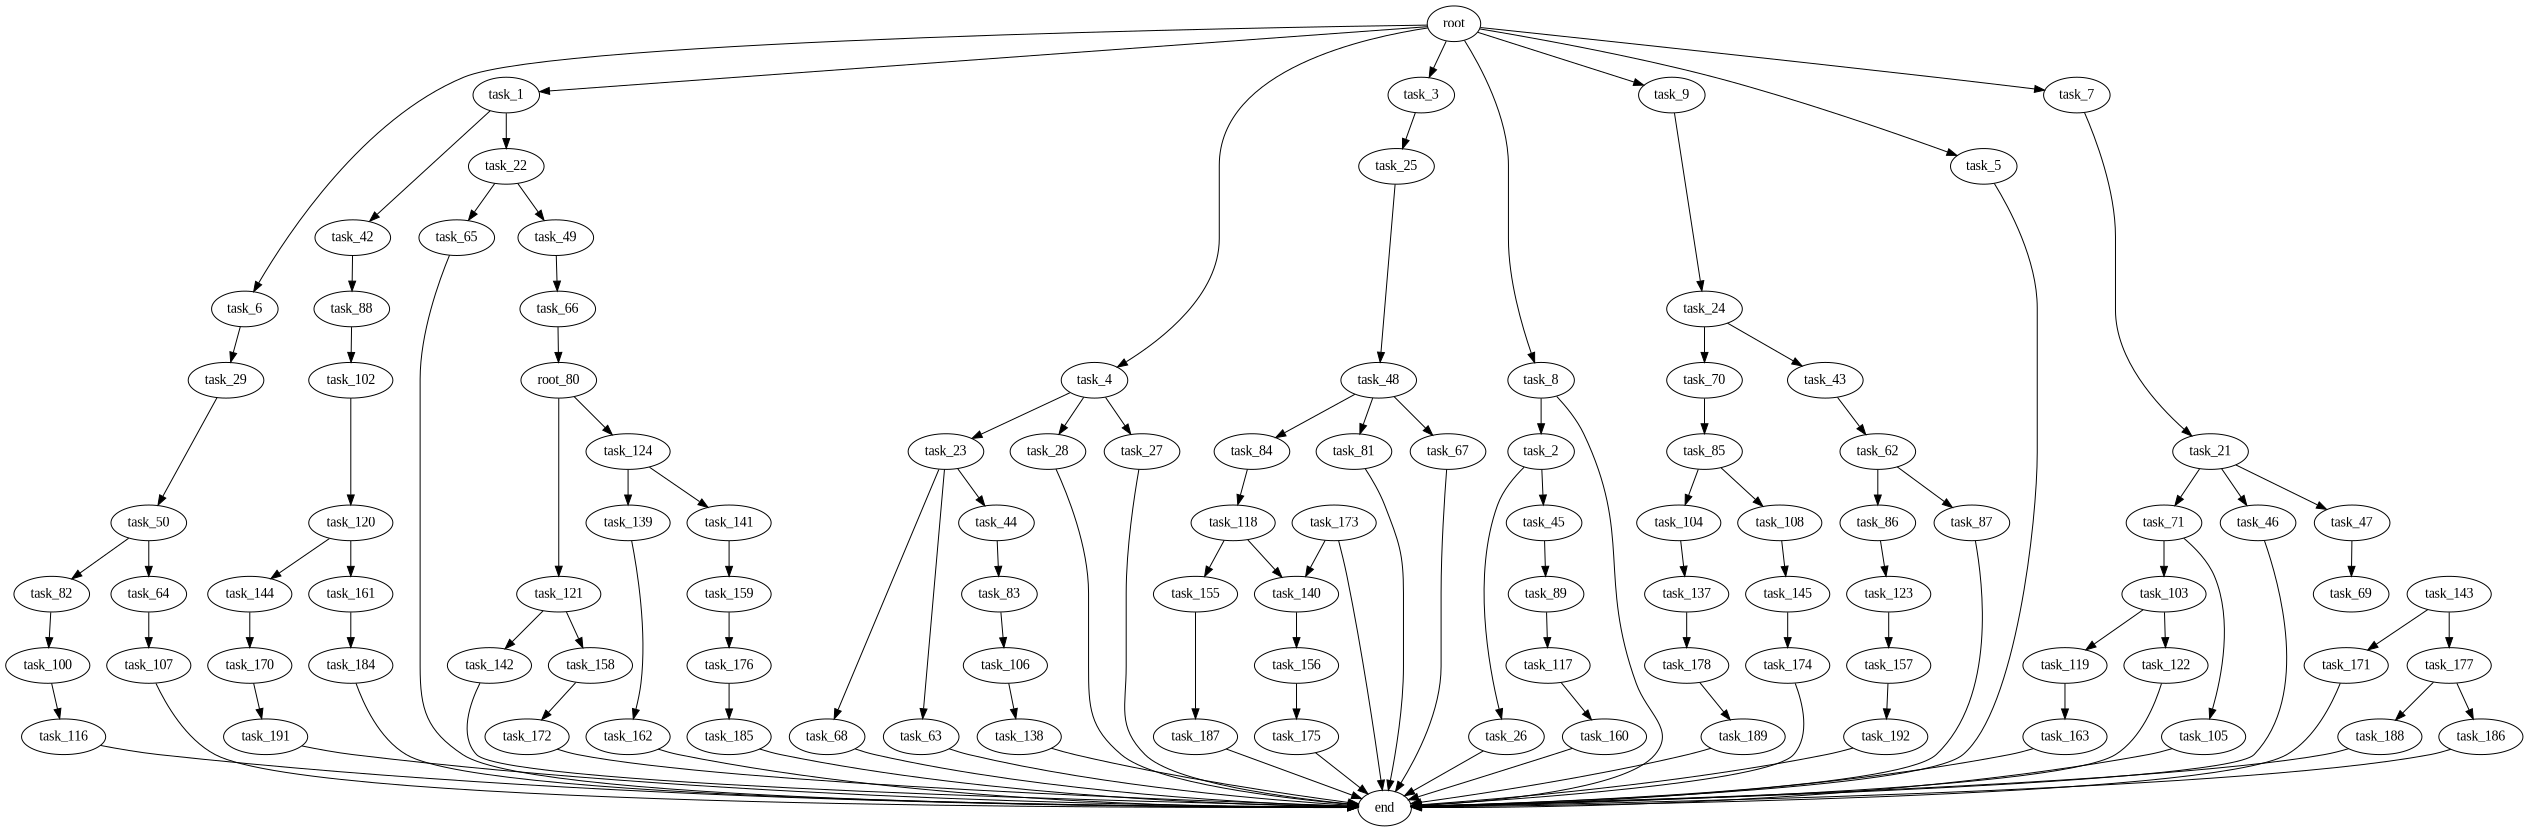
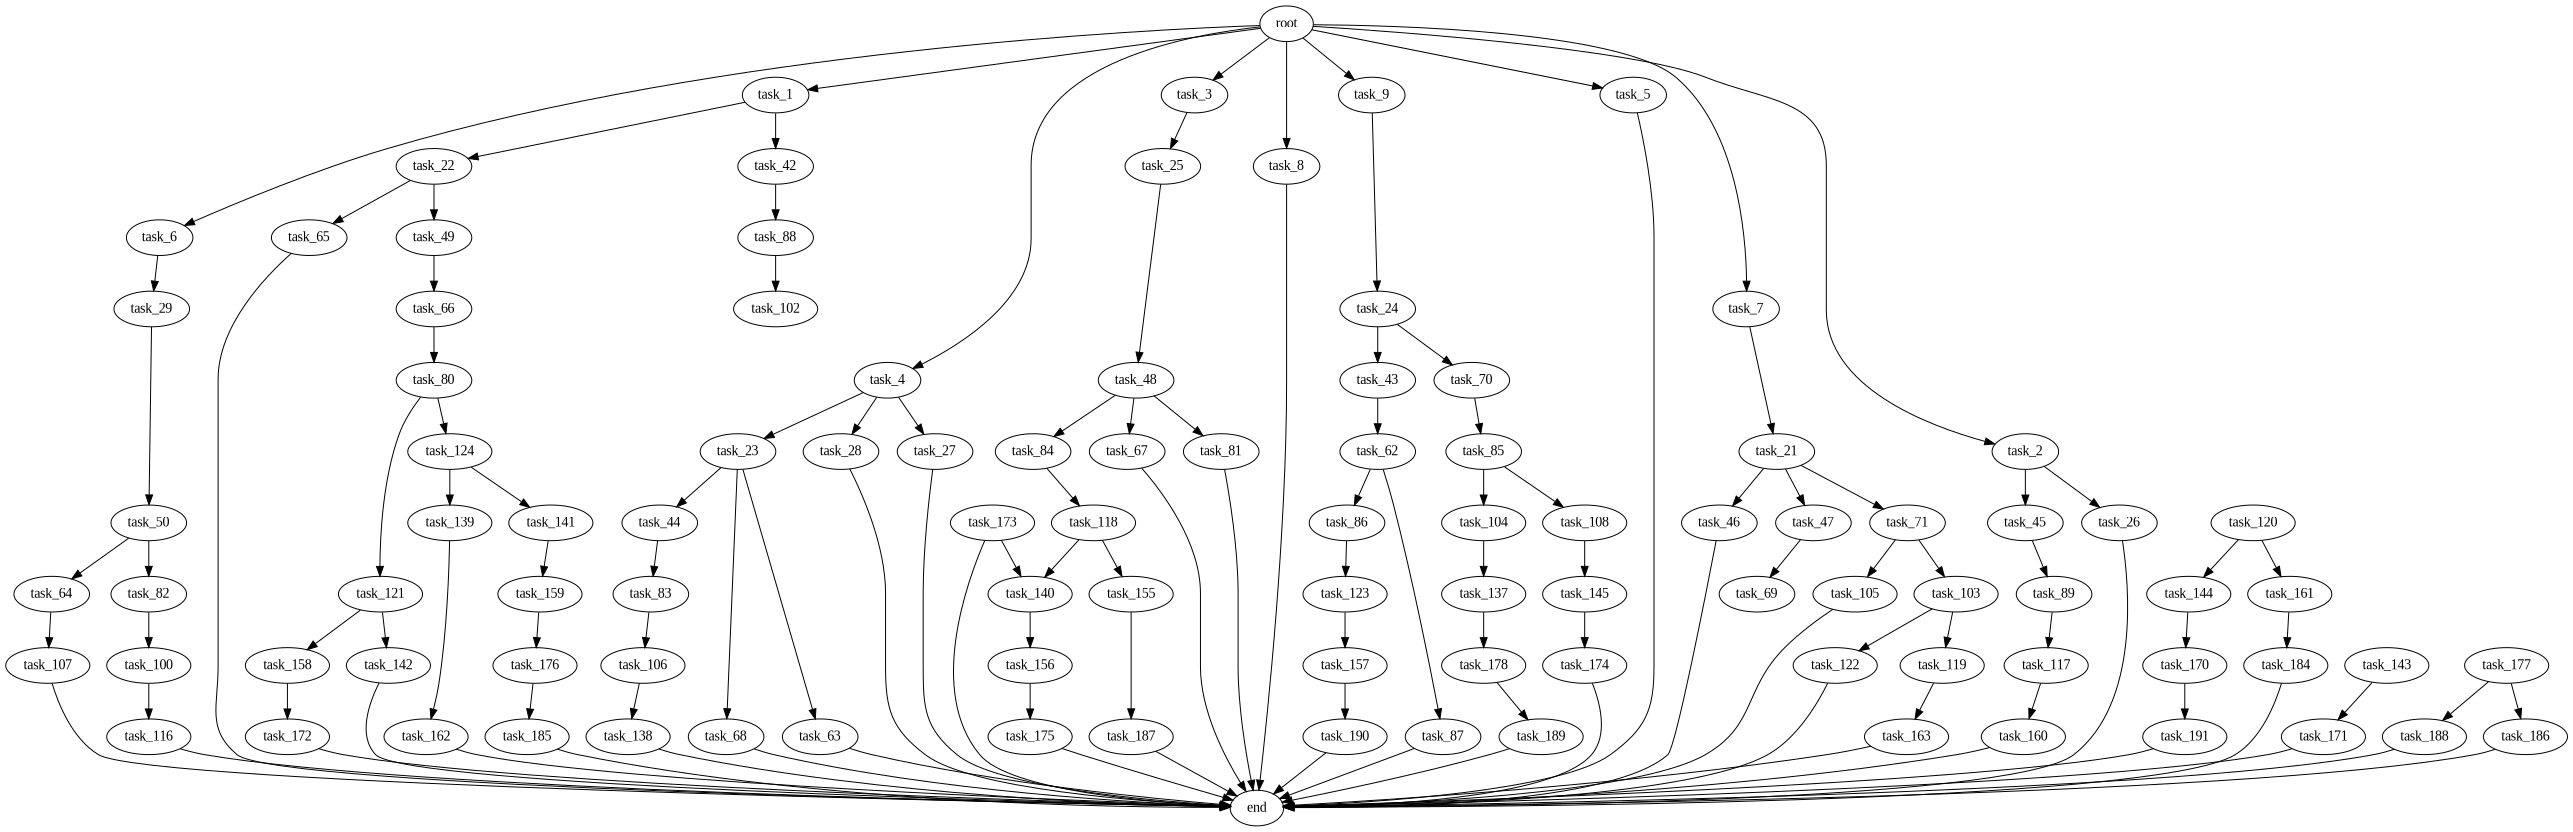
(559, 380) -> (434, 380)
(1541, 411) -> (1768, 98)
(351, 446) -> none
(2449, 625) -> none
(1886, 737) -> (1345, 737)
